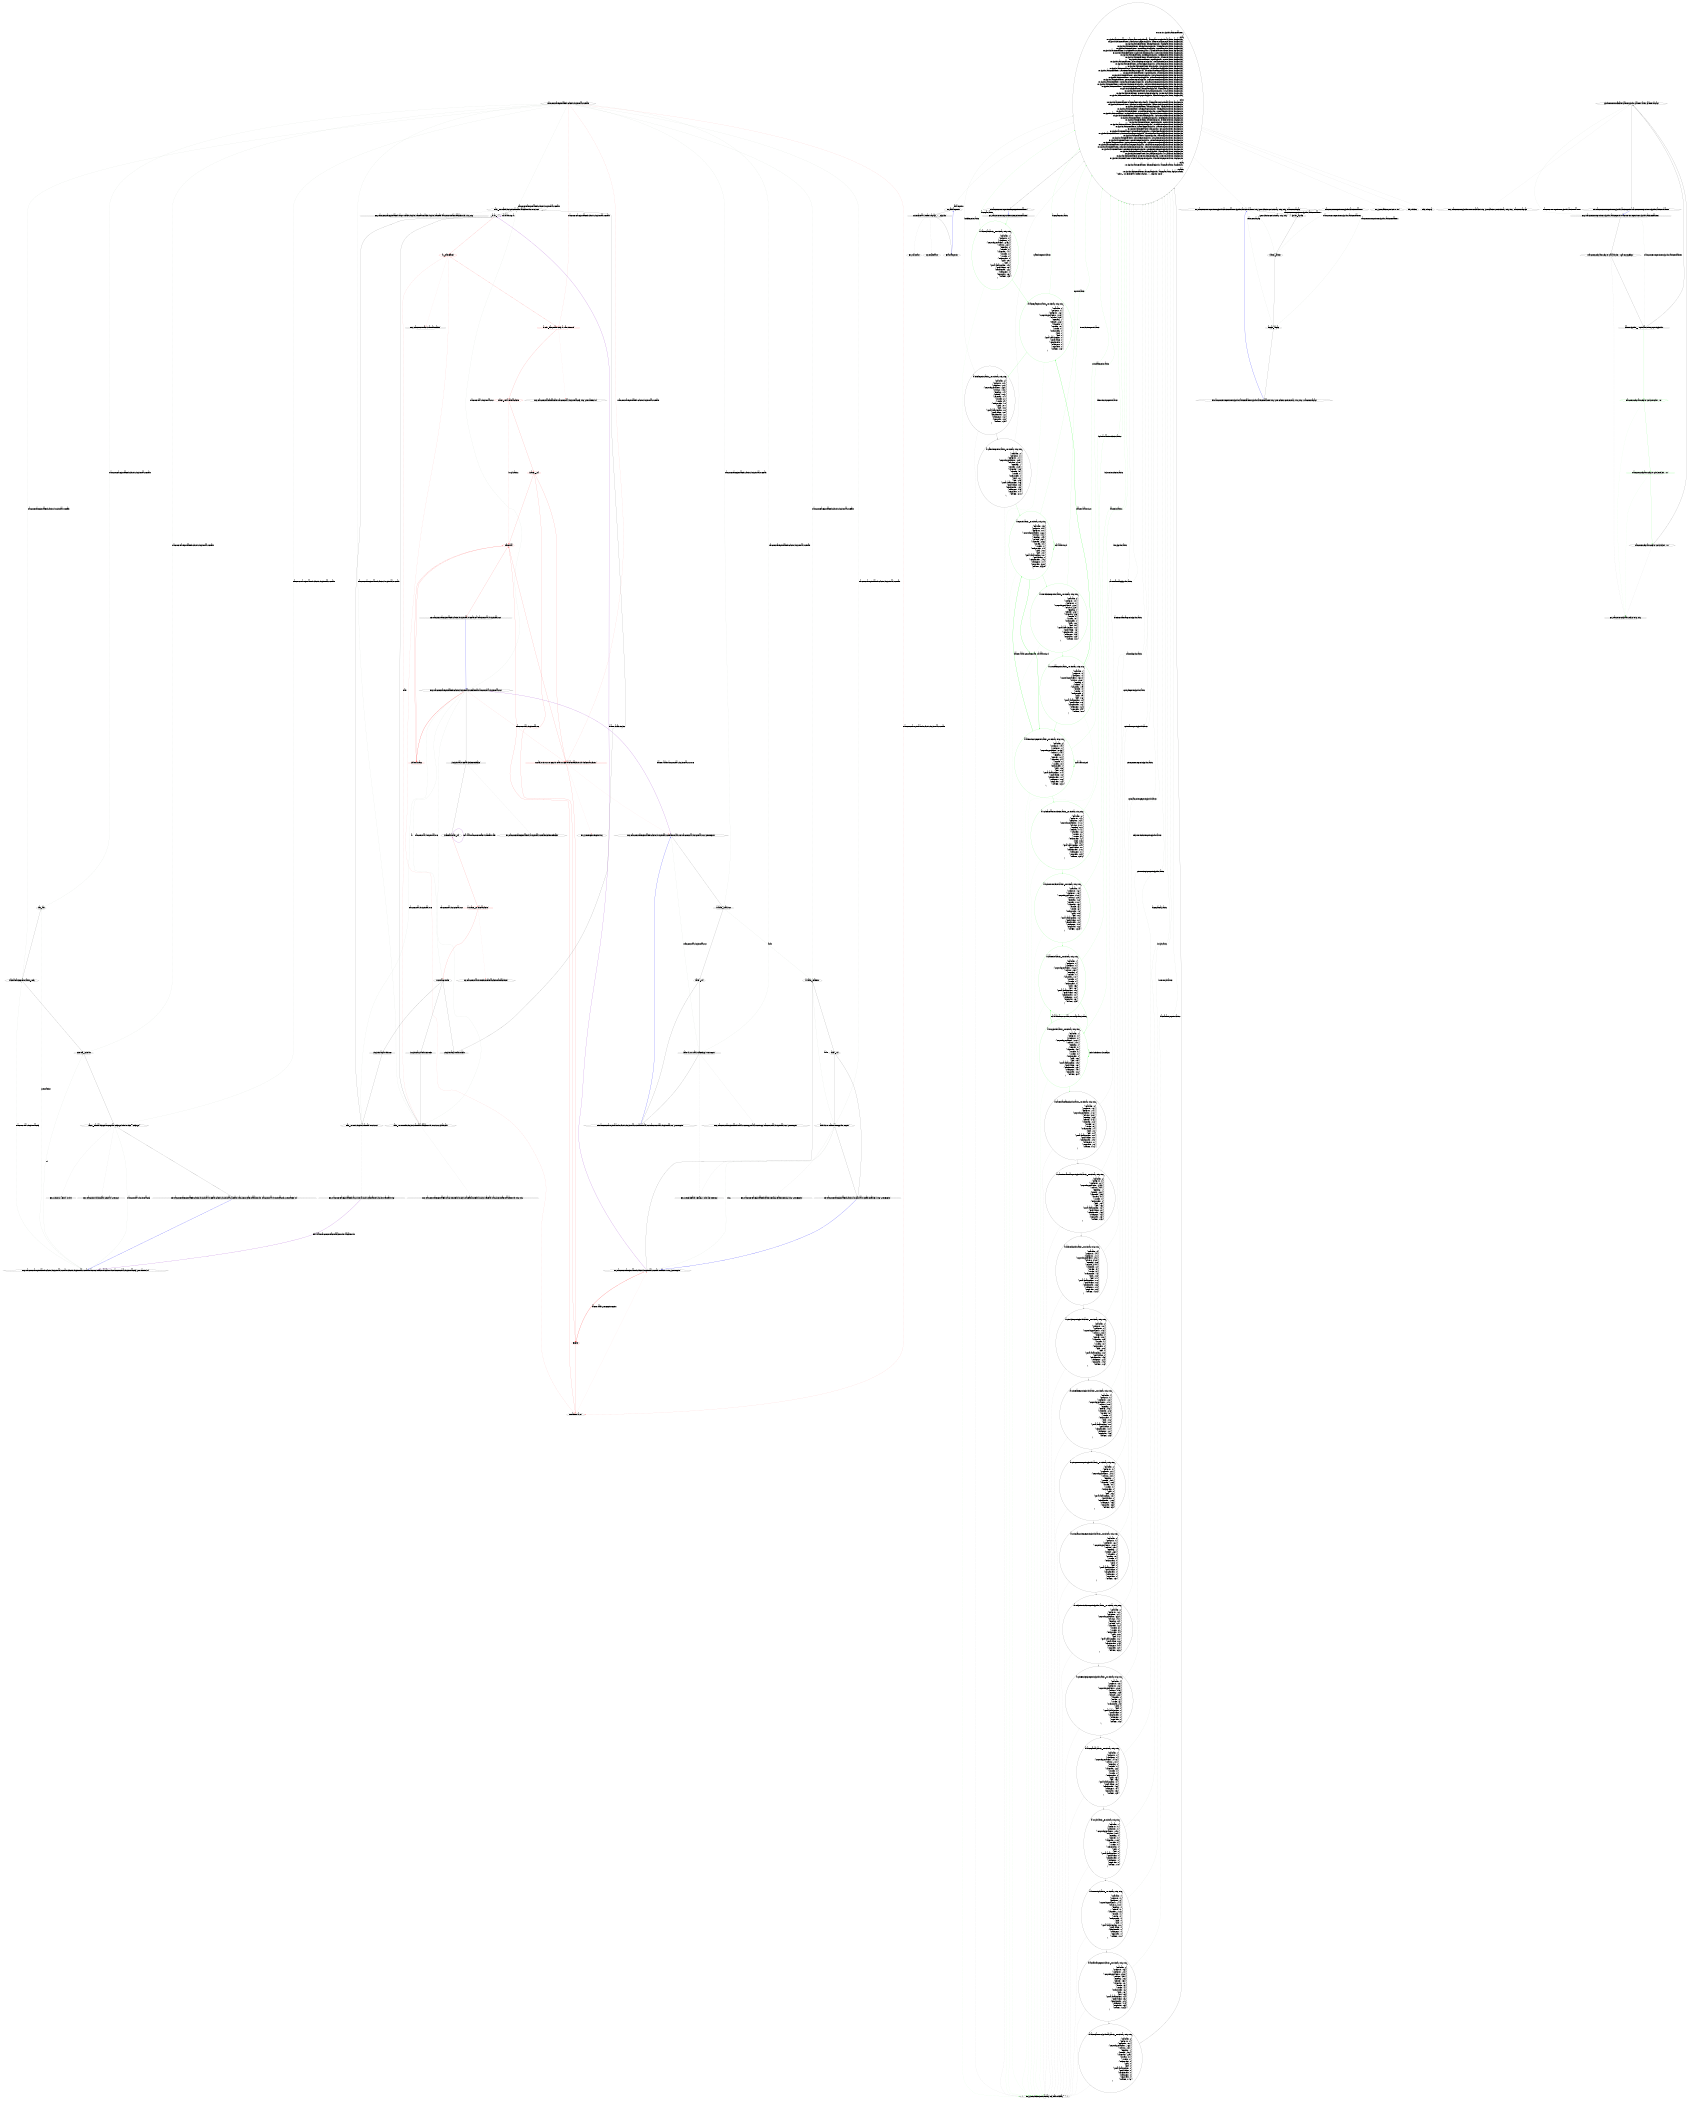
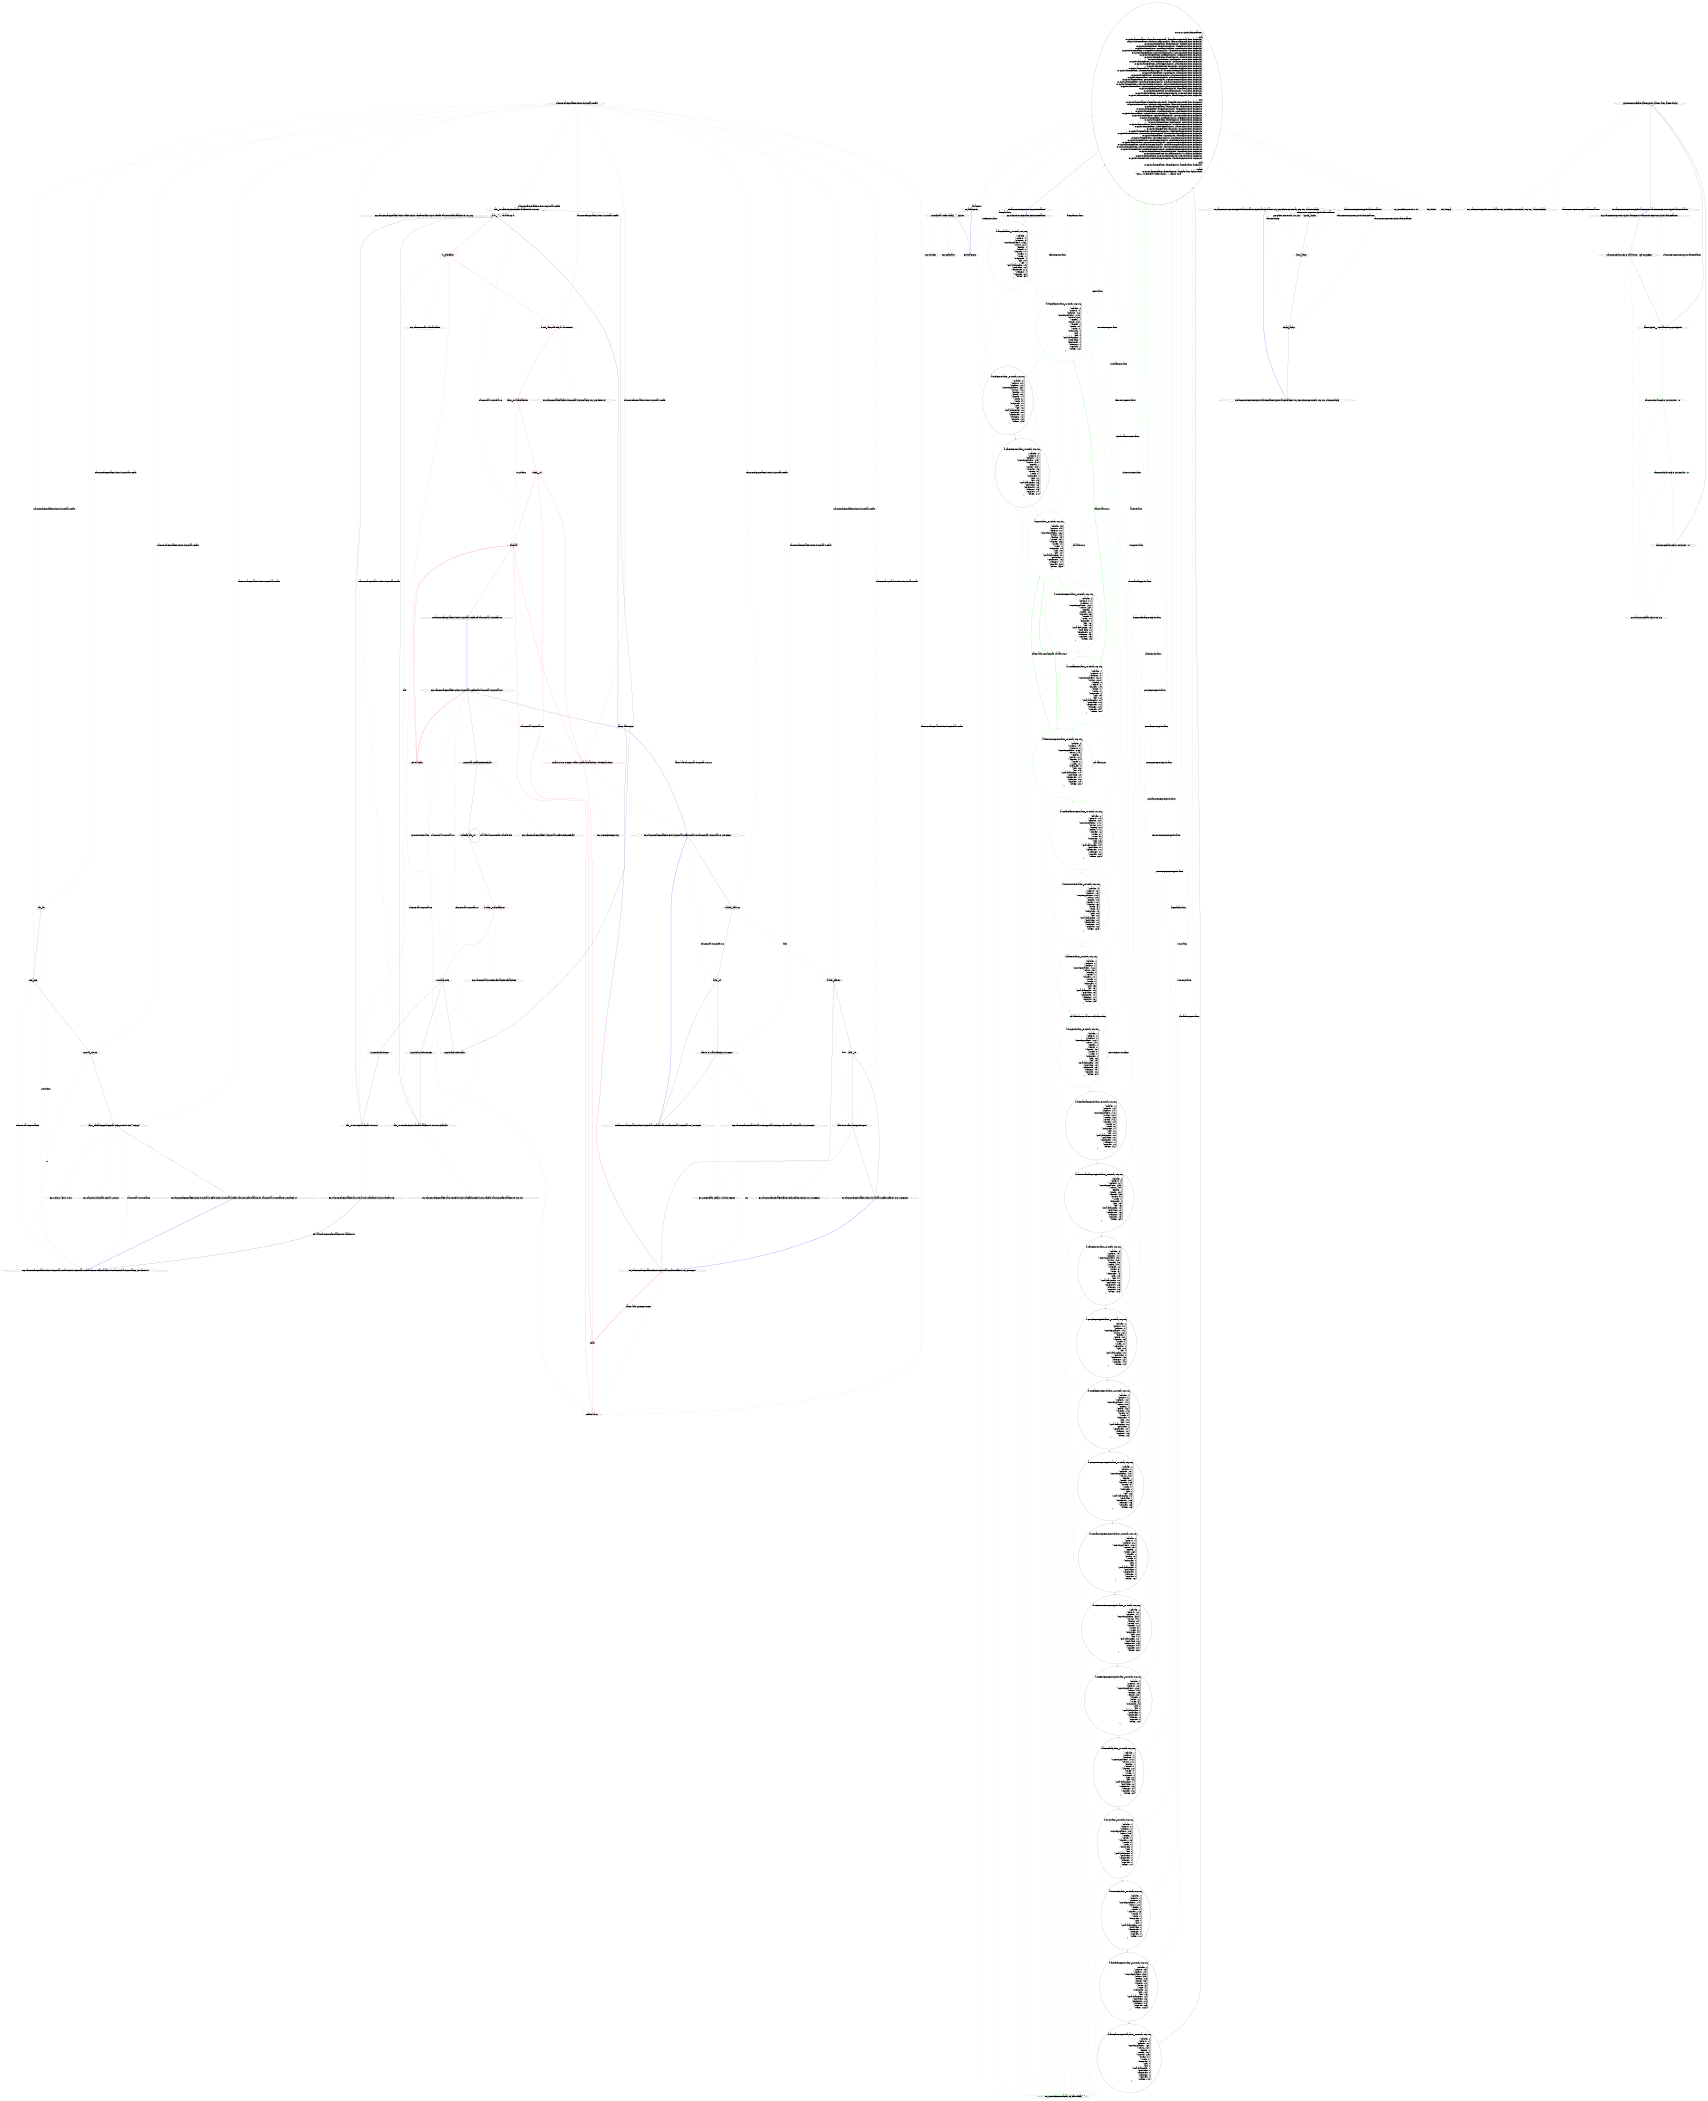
(412, 835) -> (420, 835)
(22, 981) -> (33, 981)
